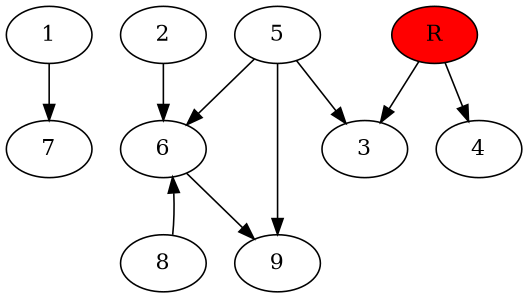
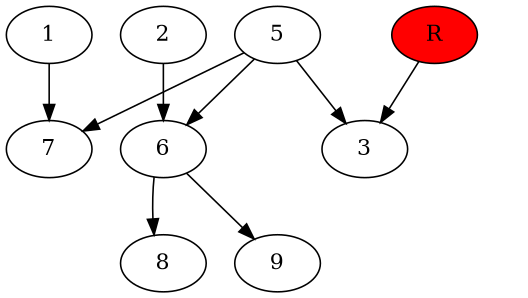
(278, 141) -> (174, 87)
(479, 149) -> none
(174, 214) -> (153, 198)
